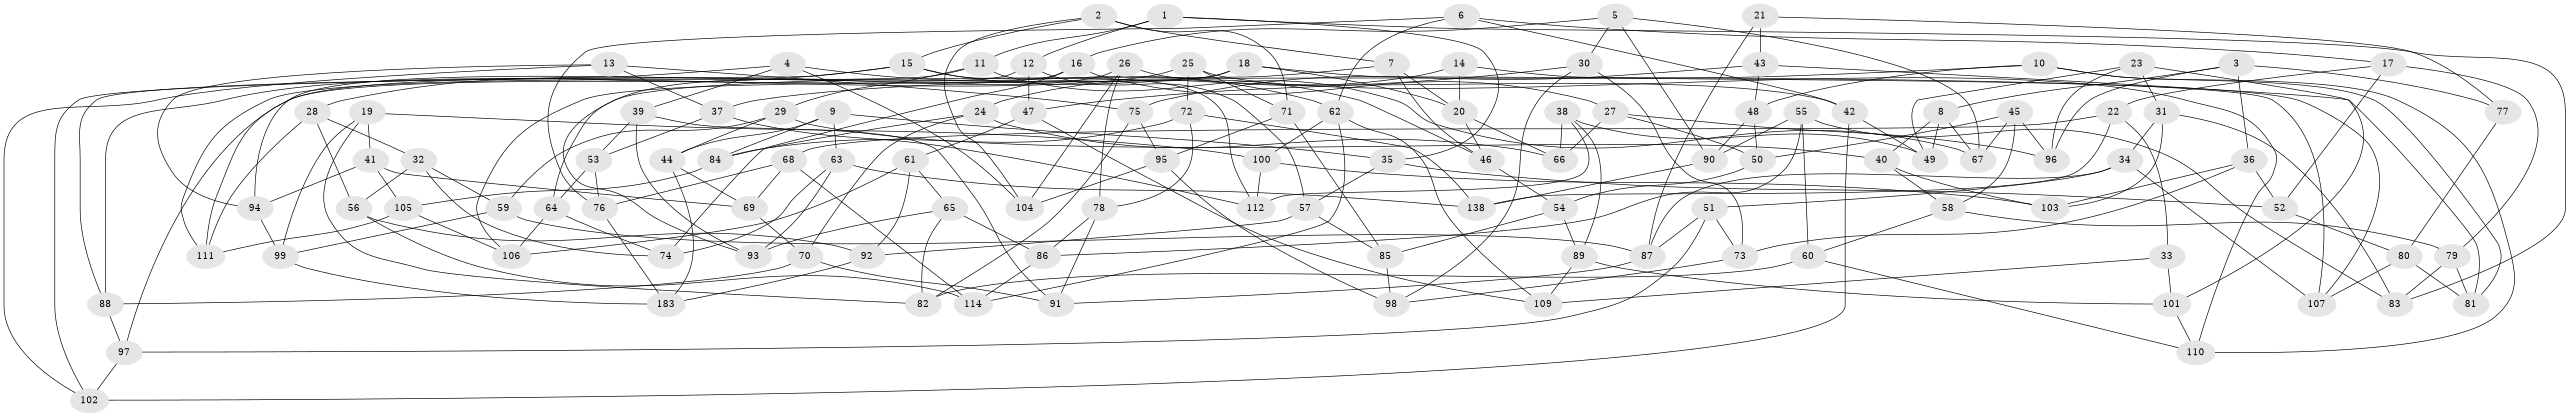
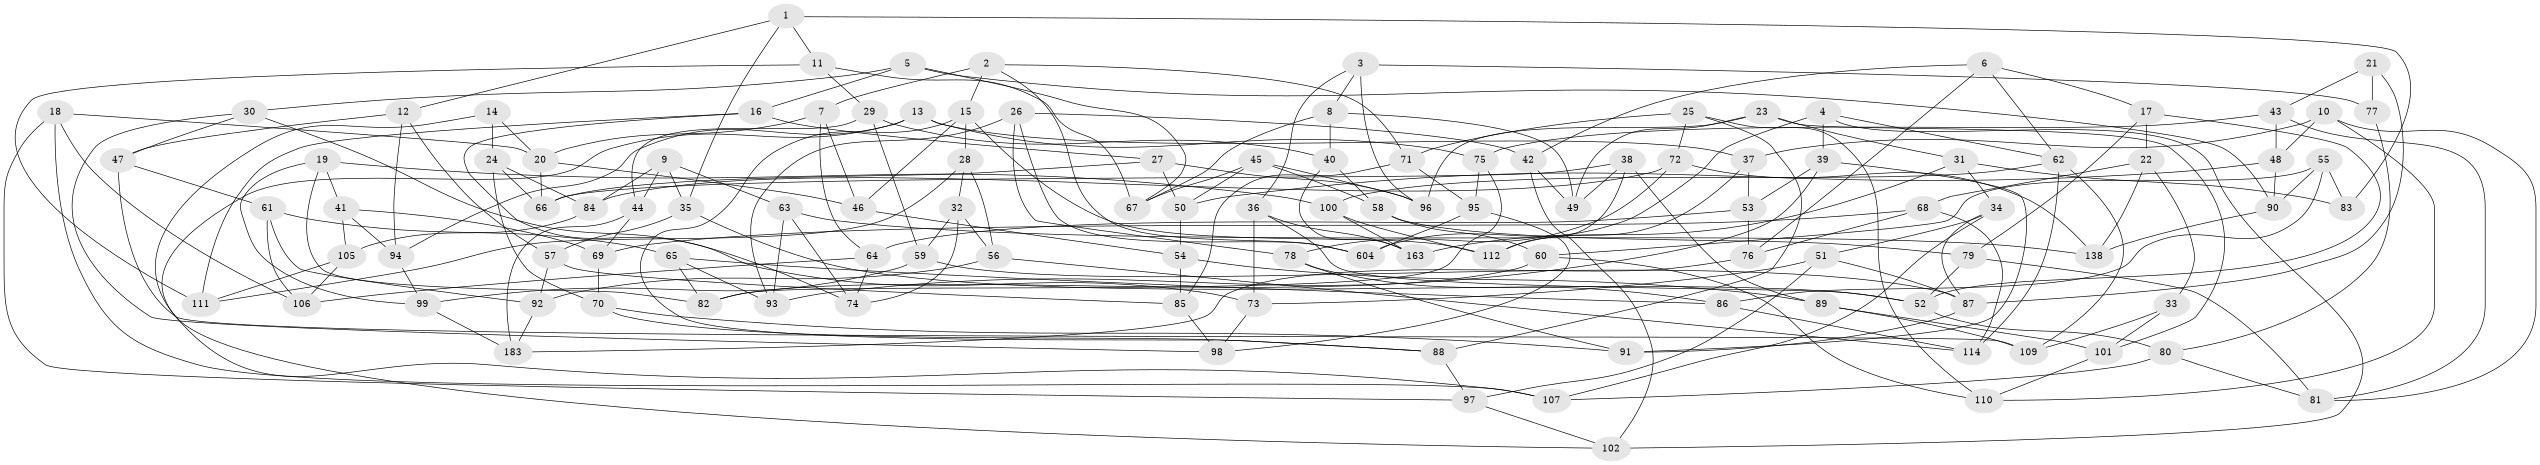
(1025, 208) -> (1366, 257)
(2050, 208) -> (1416, 257)
(2424, 281) -> (1945, 281)
